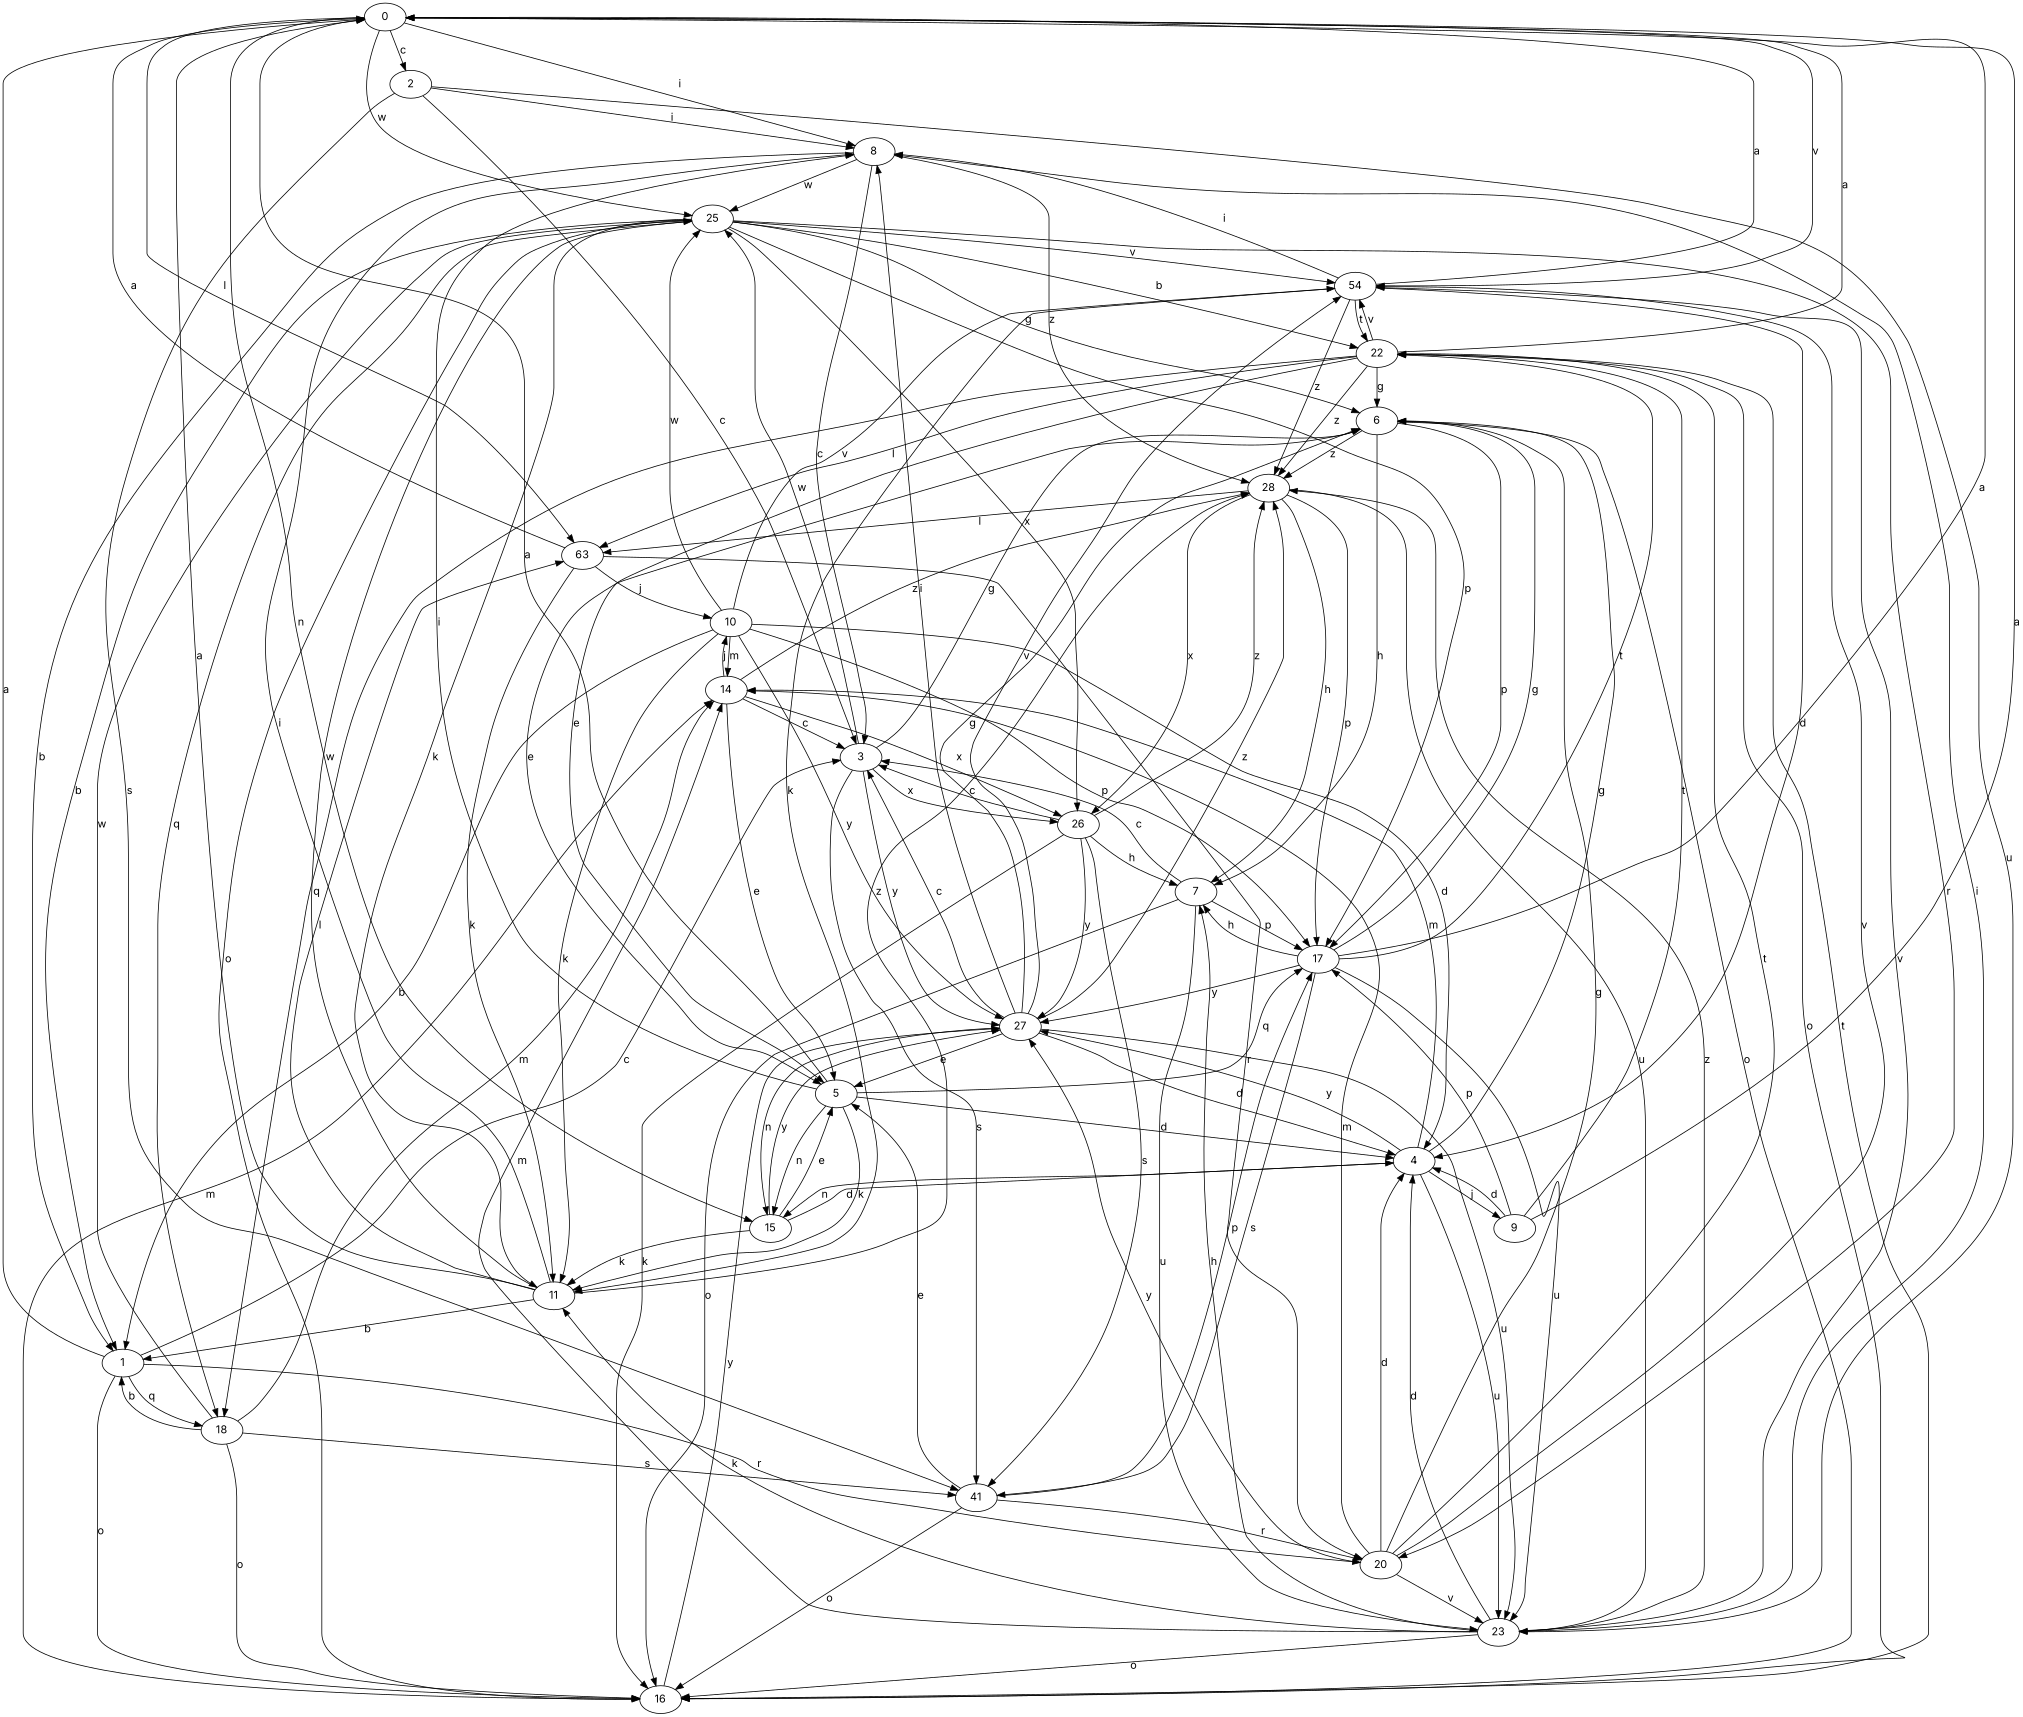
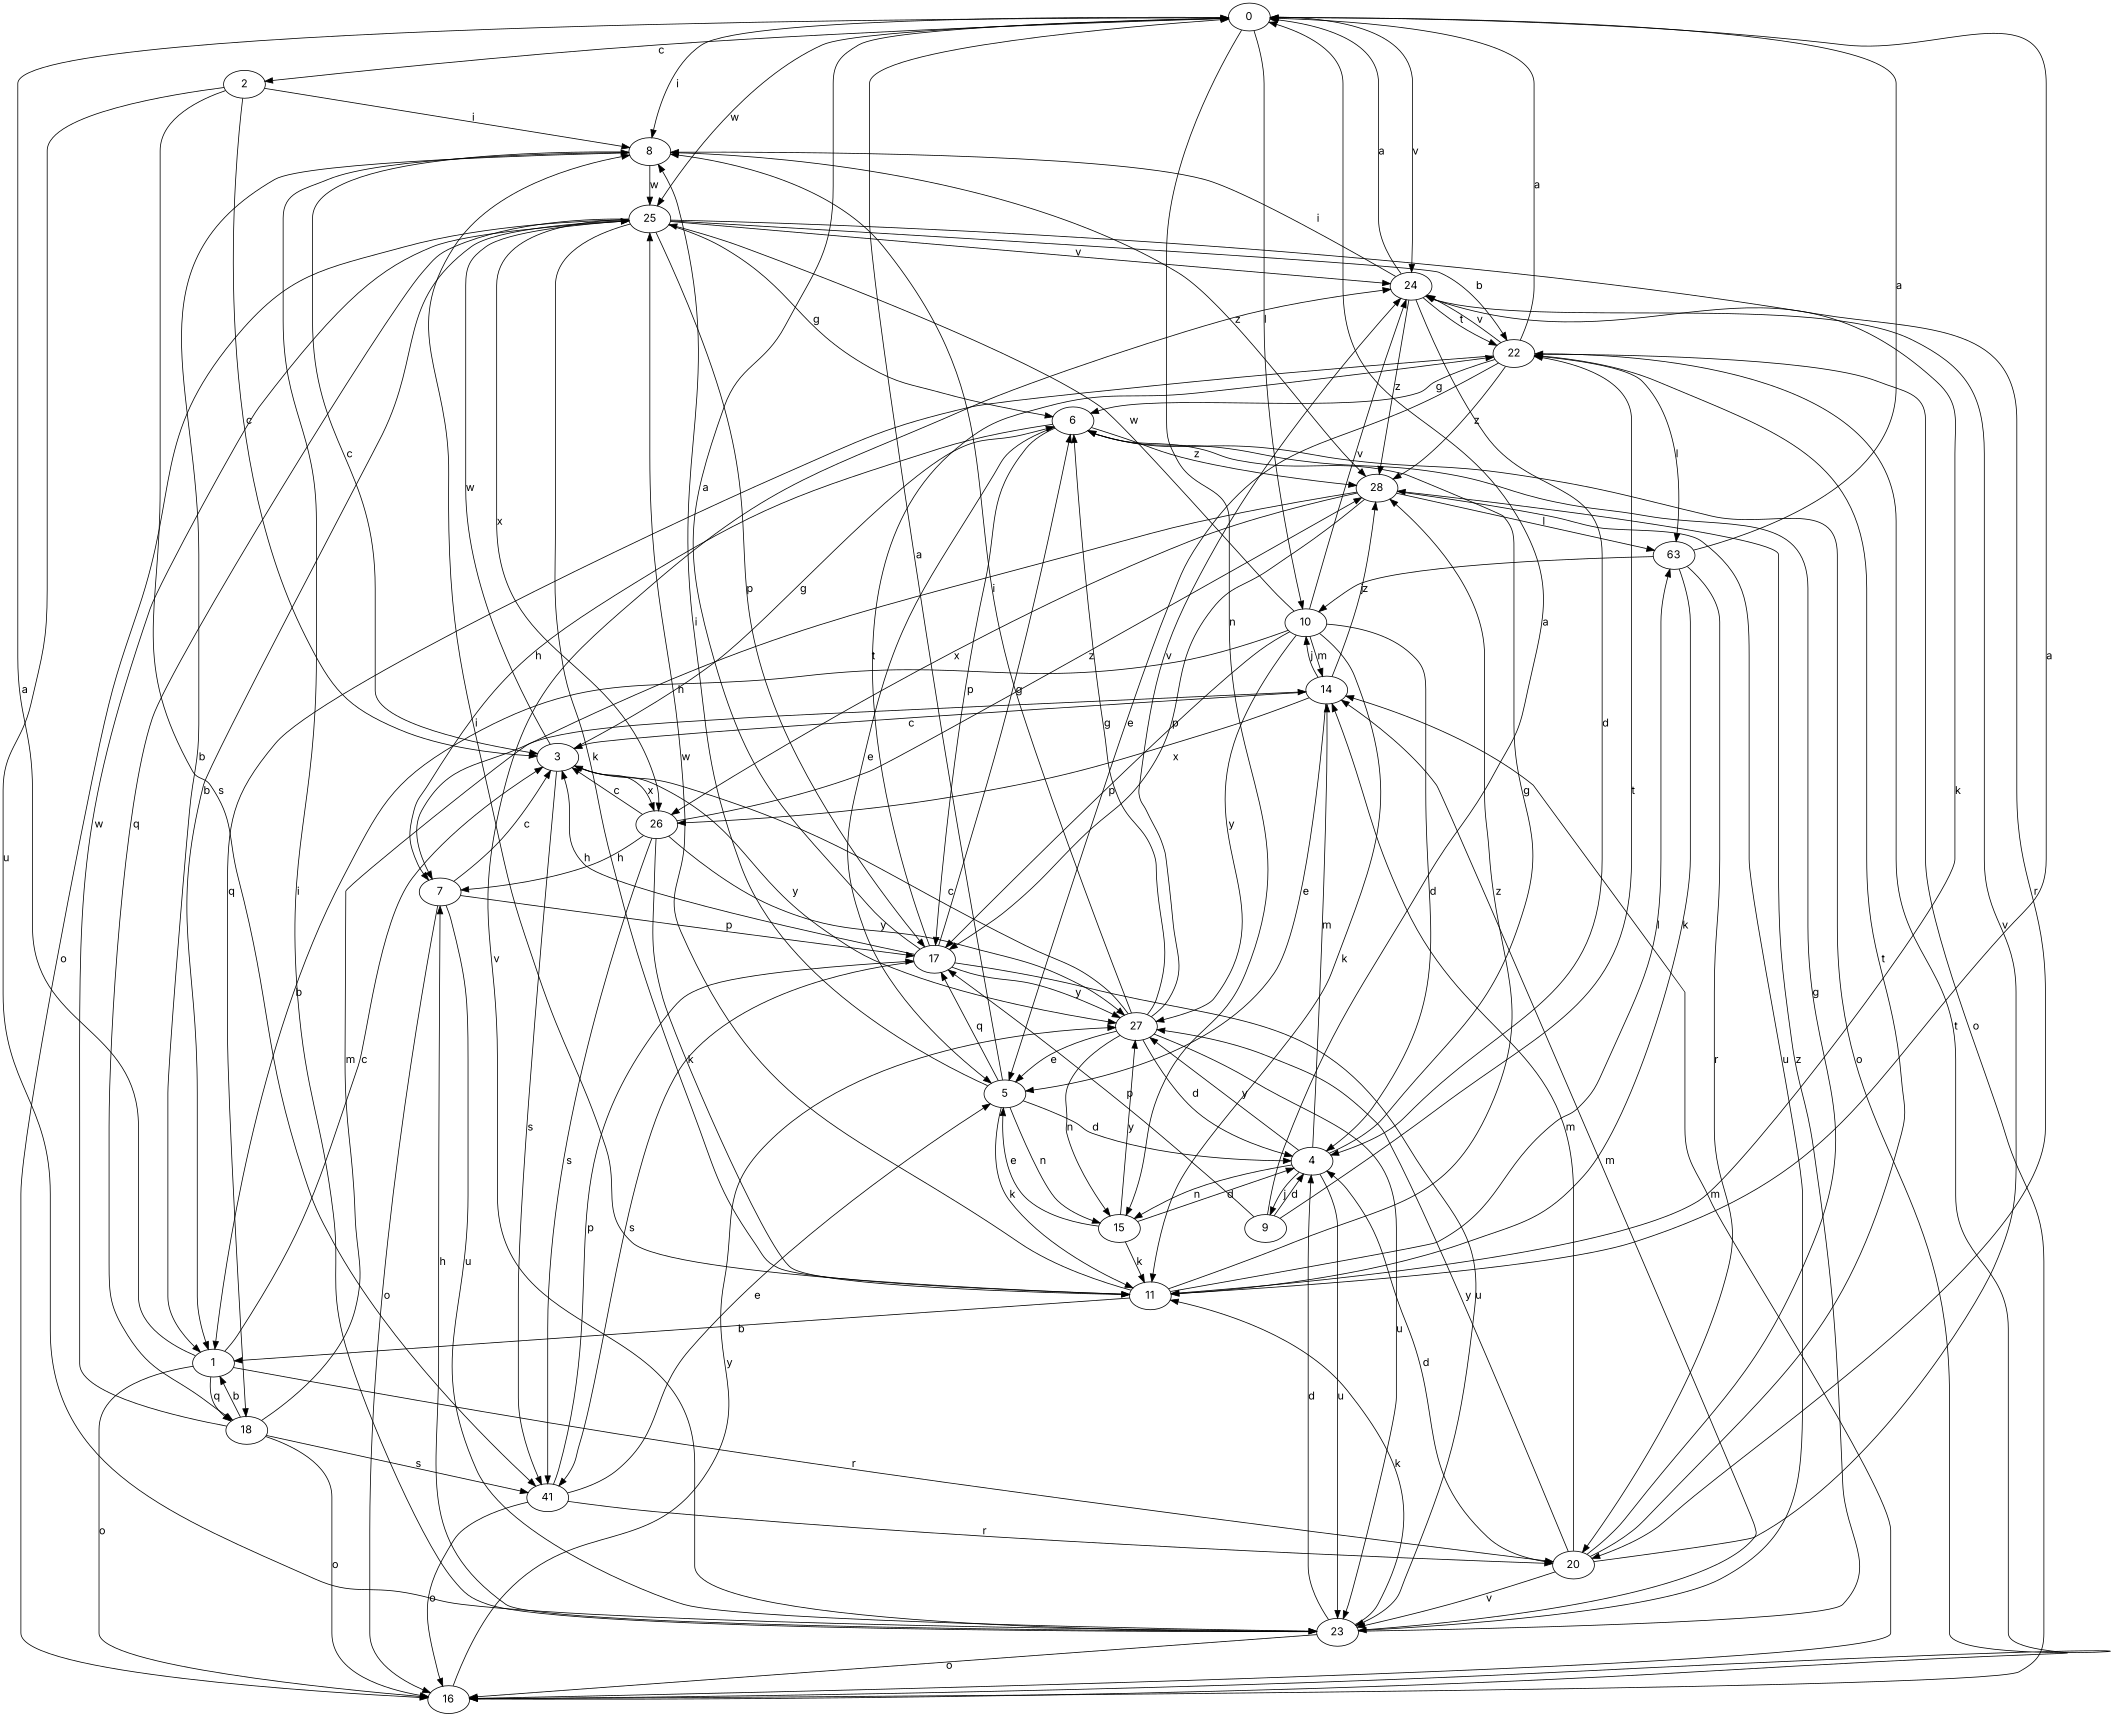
(188, 281) -> (1264, 317)
(1355, 286) -> (1411, 286)
(1217, 789) -> none
(1248, 942) -> (703, 906)
(642, 1154) -> (757, 1214)
